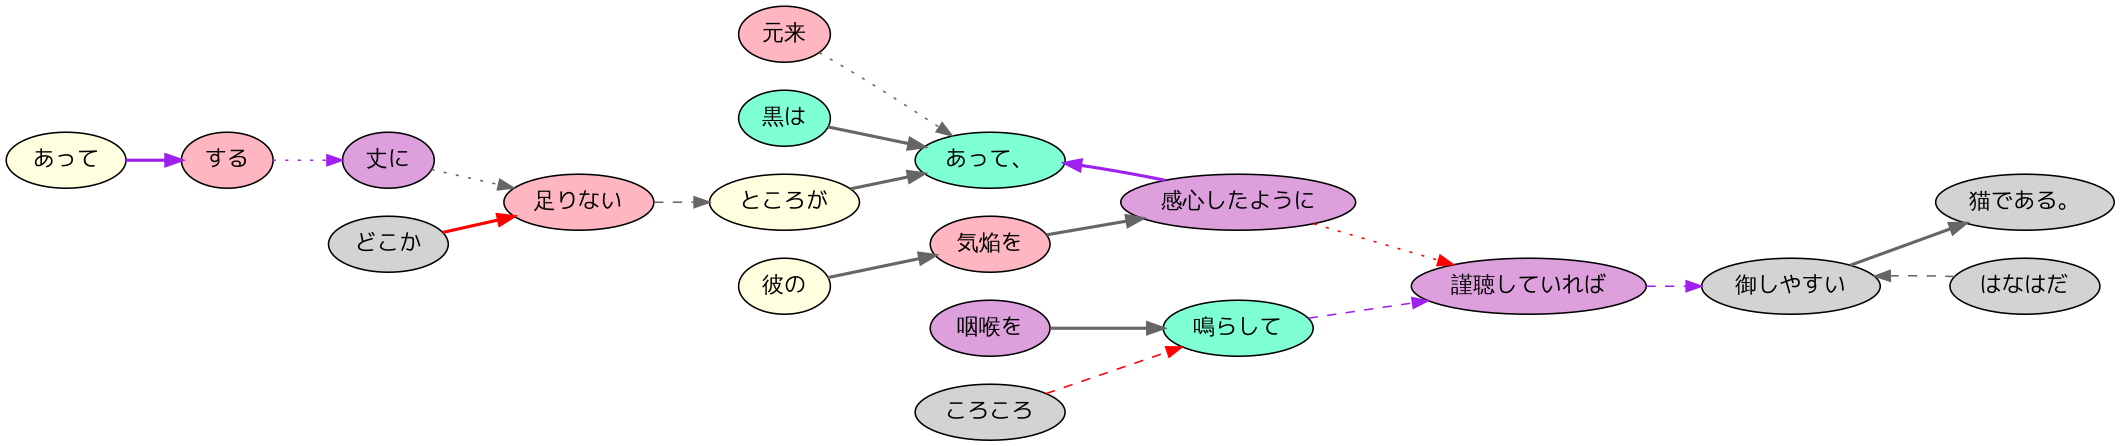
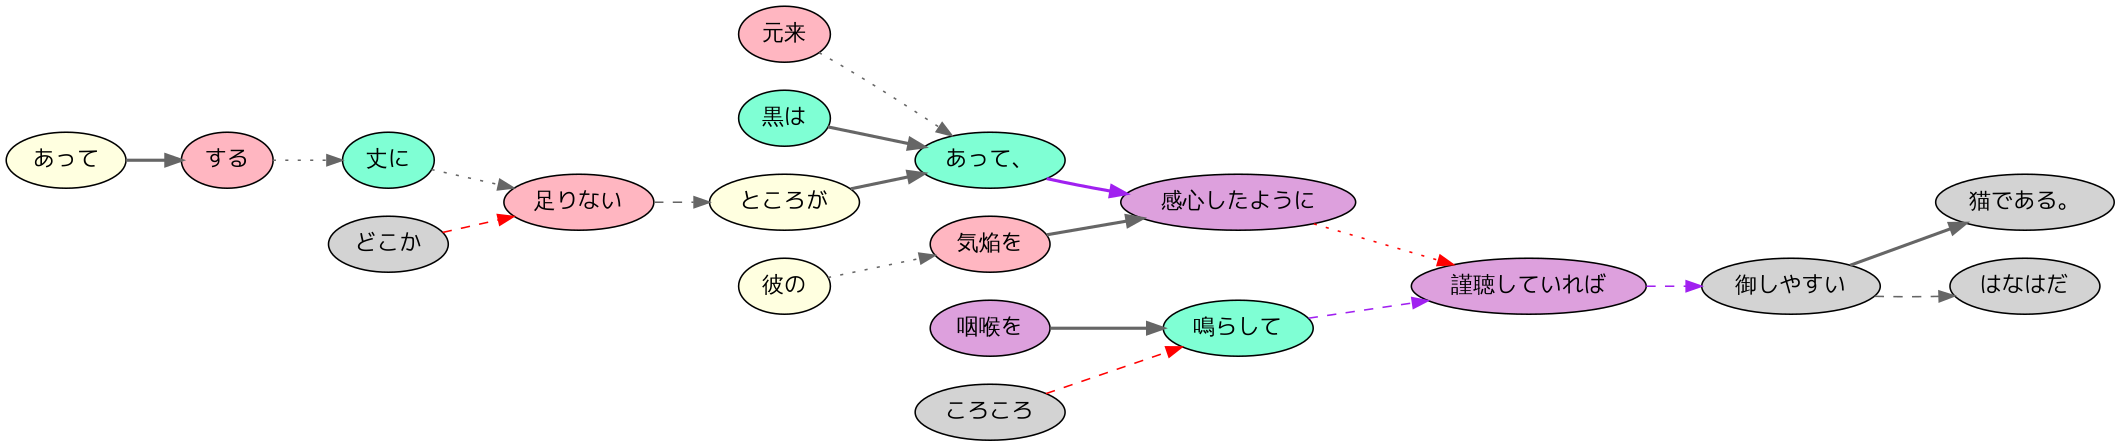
(146, 160) -> (146, 160)
(300, 160) -> (300, 160)
(388, 160) -> (388, 160)
(1123, 172) -> (1079, 185)
(470, 226) -> (470, 226)
(874, 268) -> (874, 268)
(1923, 276) -> (1907, 297)
